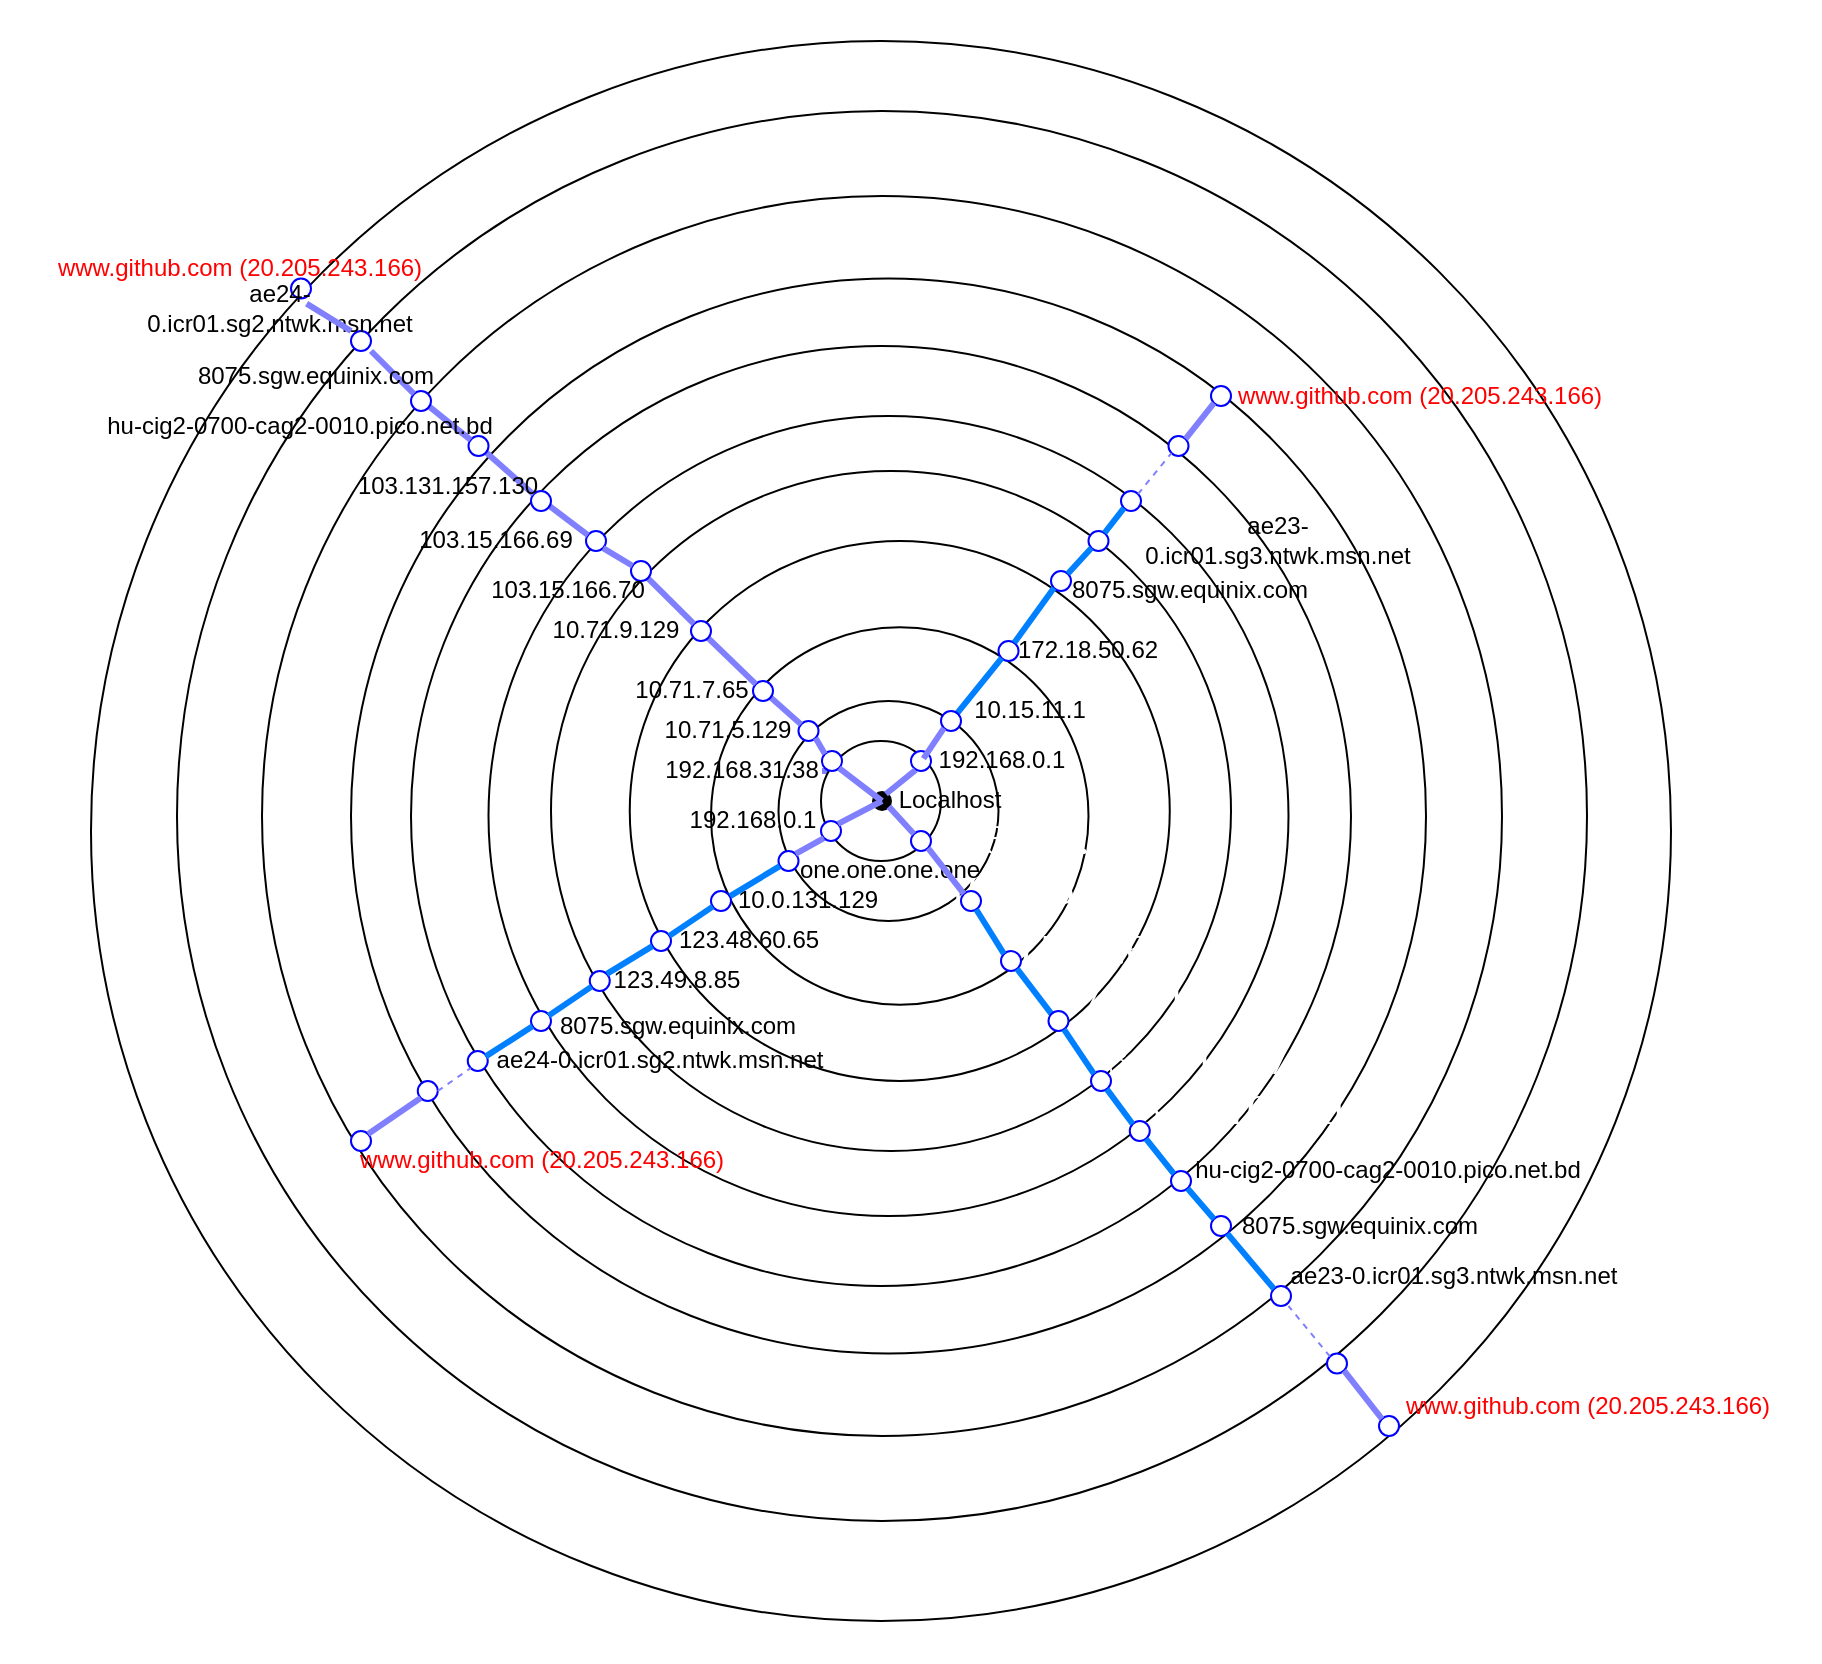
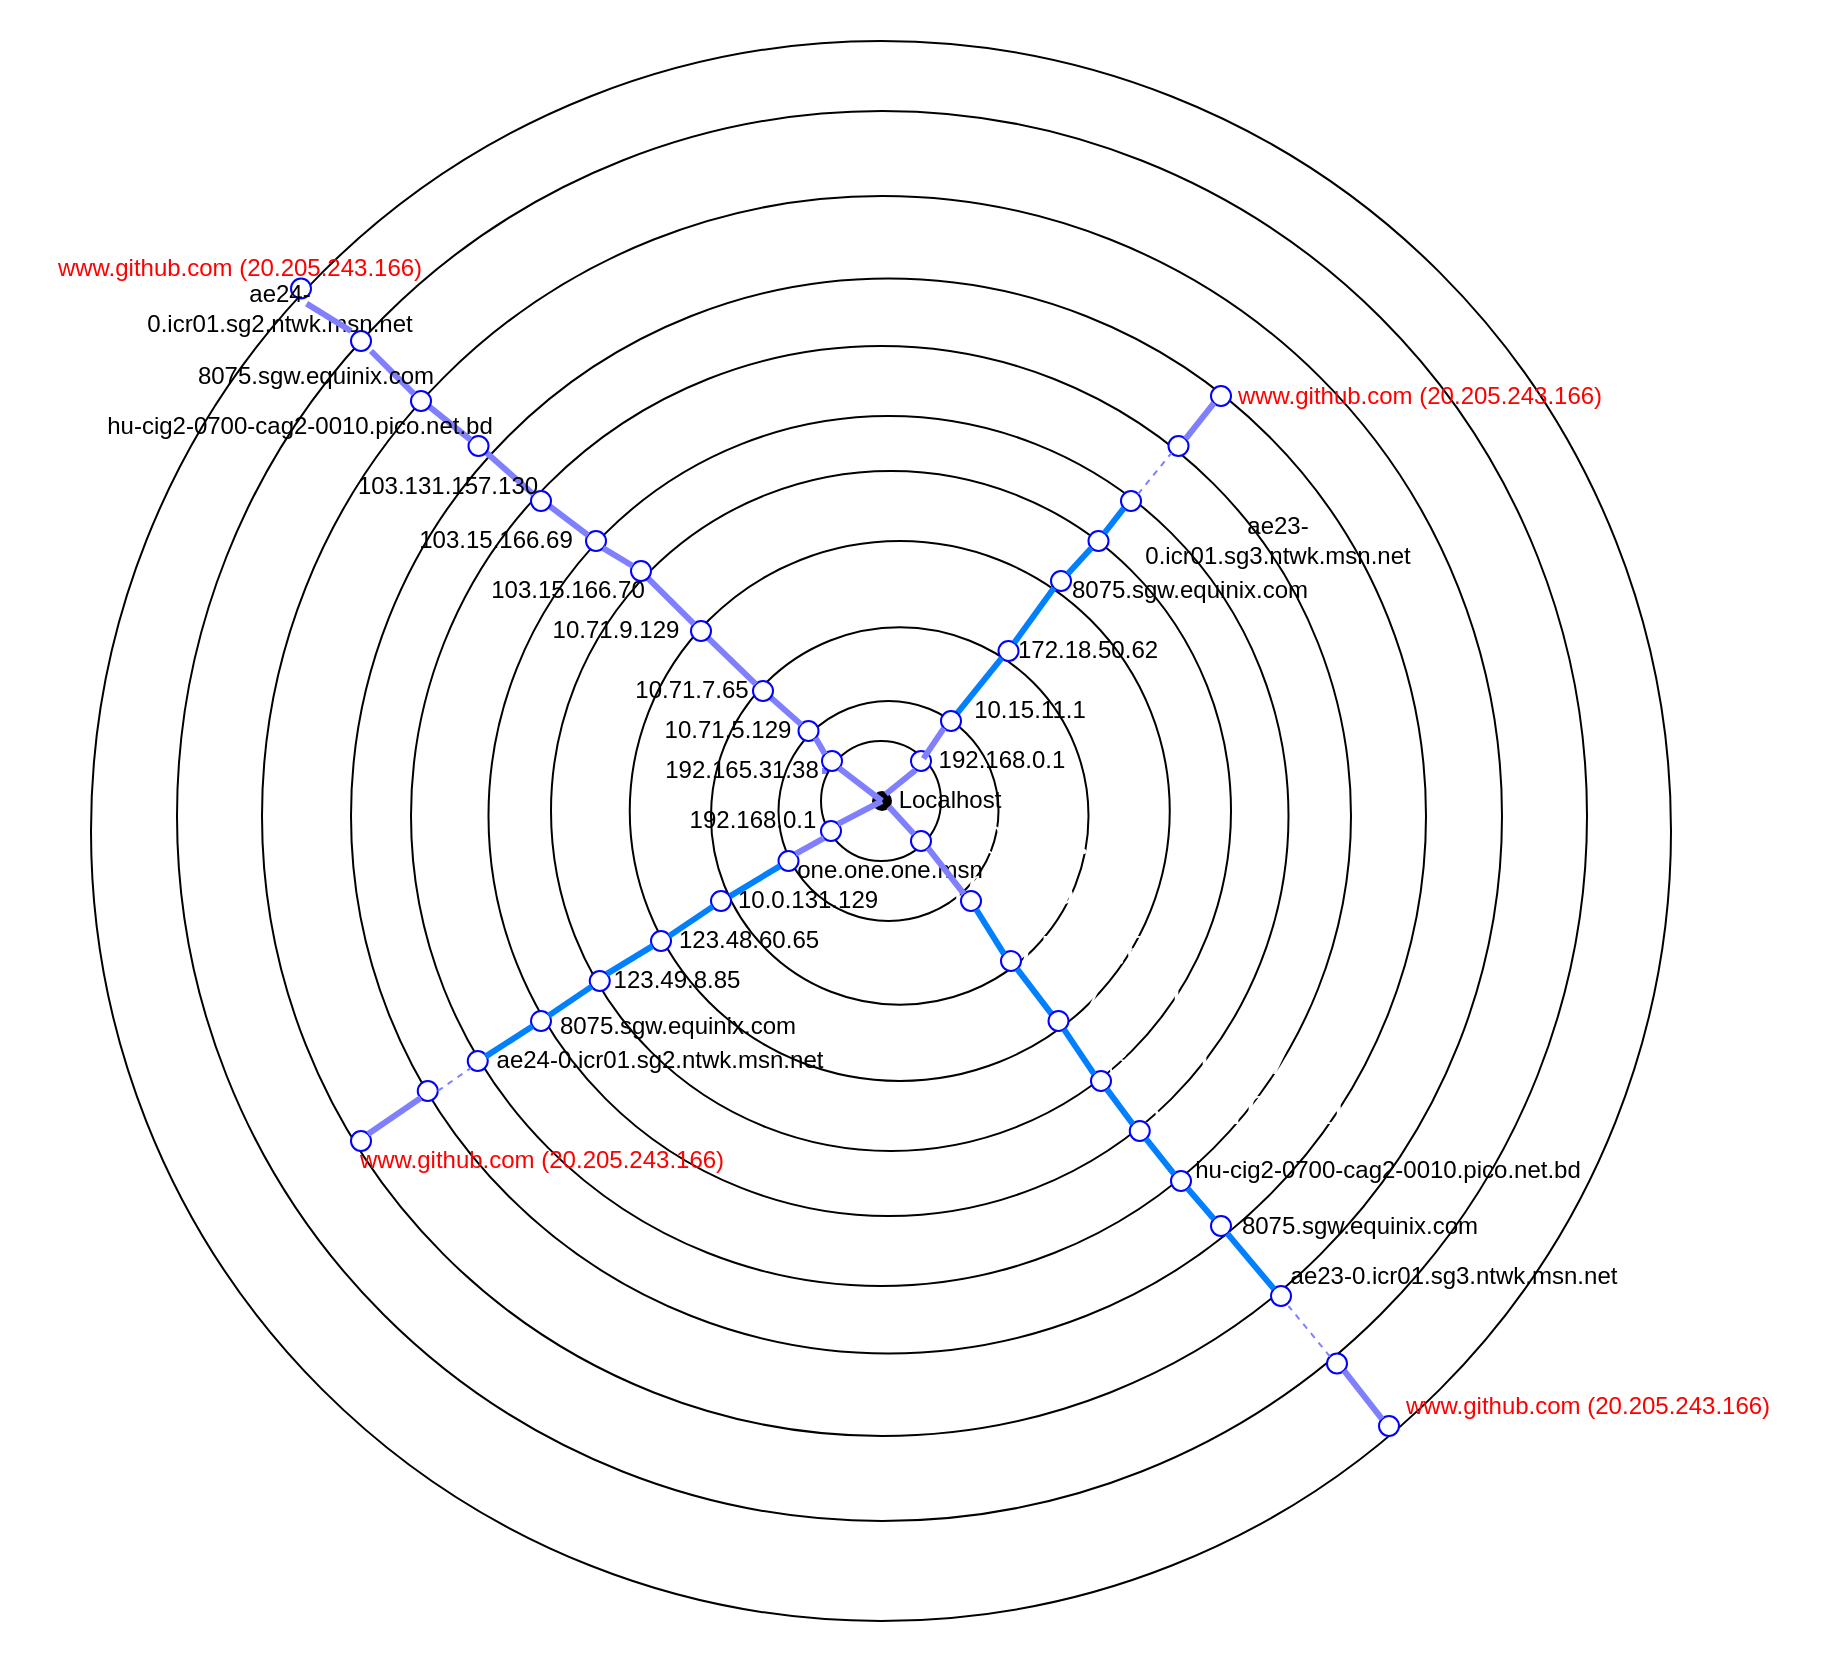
(743, 771) -> (743, 771)
(1021, 841) -> (1021, 841)
(891, 871) -> (891, 871)
